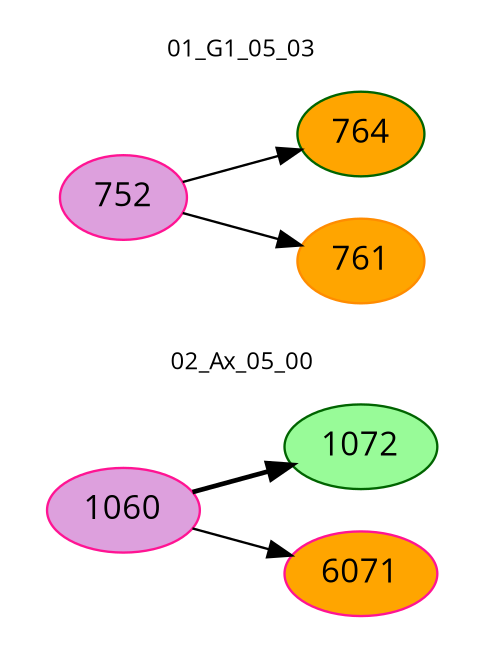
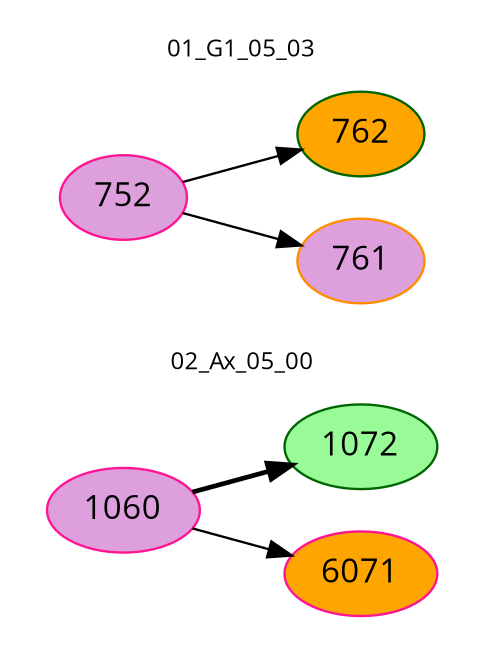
(361, 134) -> (361, 134)
(361, 261) -> (361, 261)
